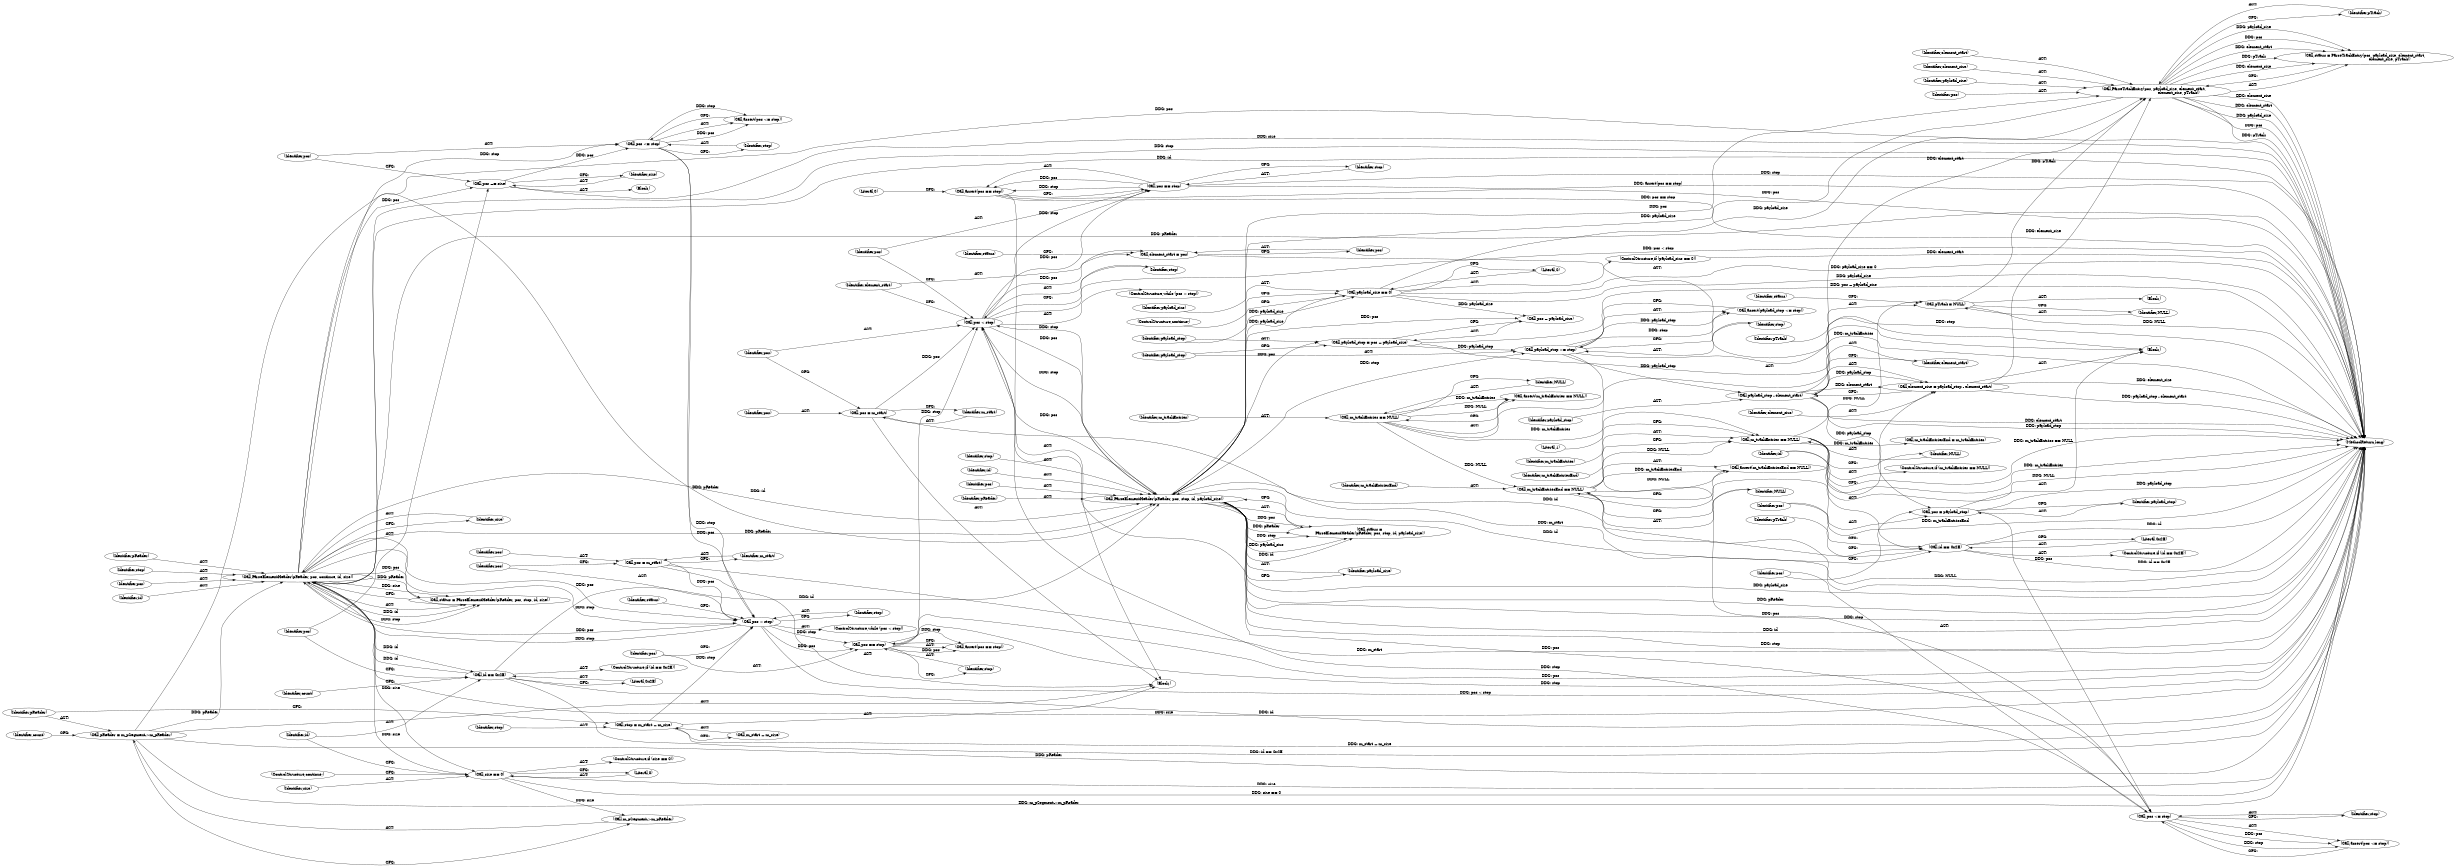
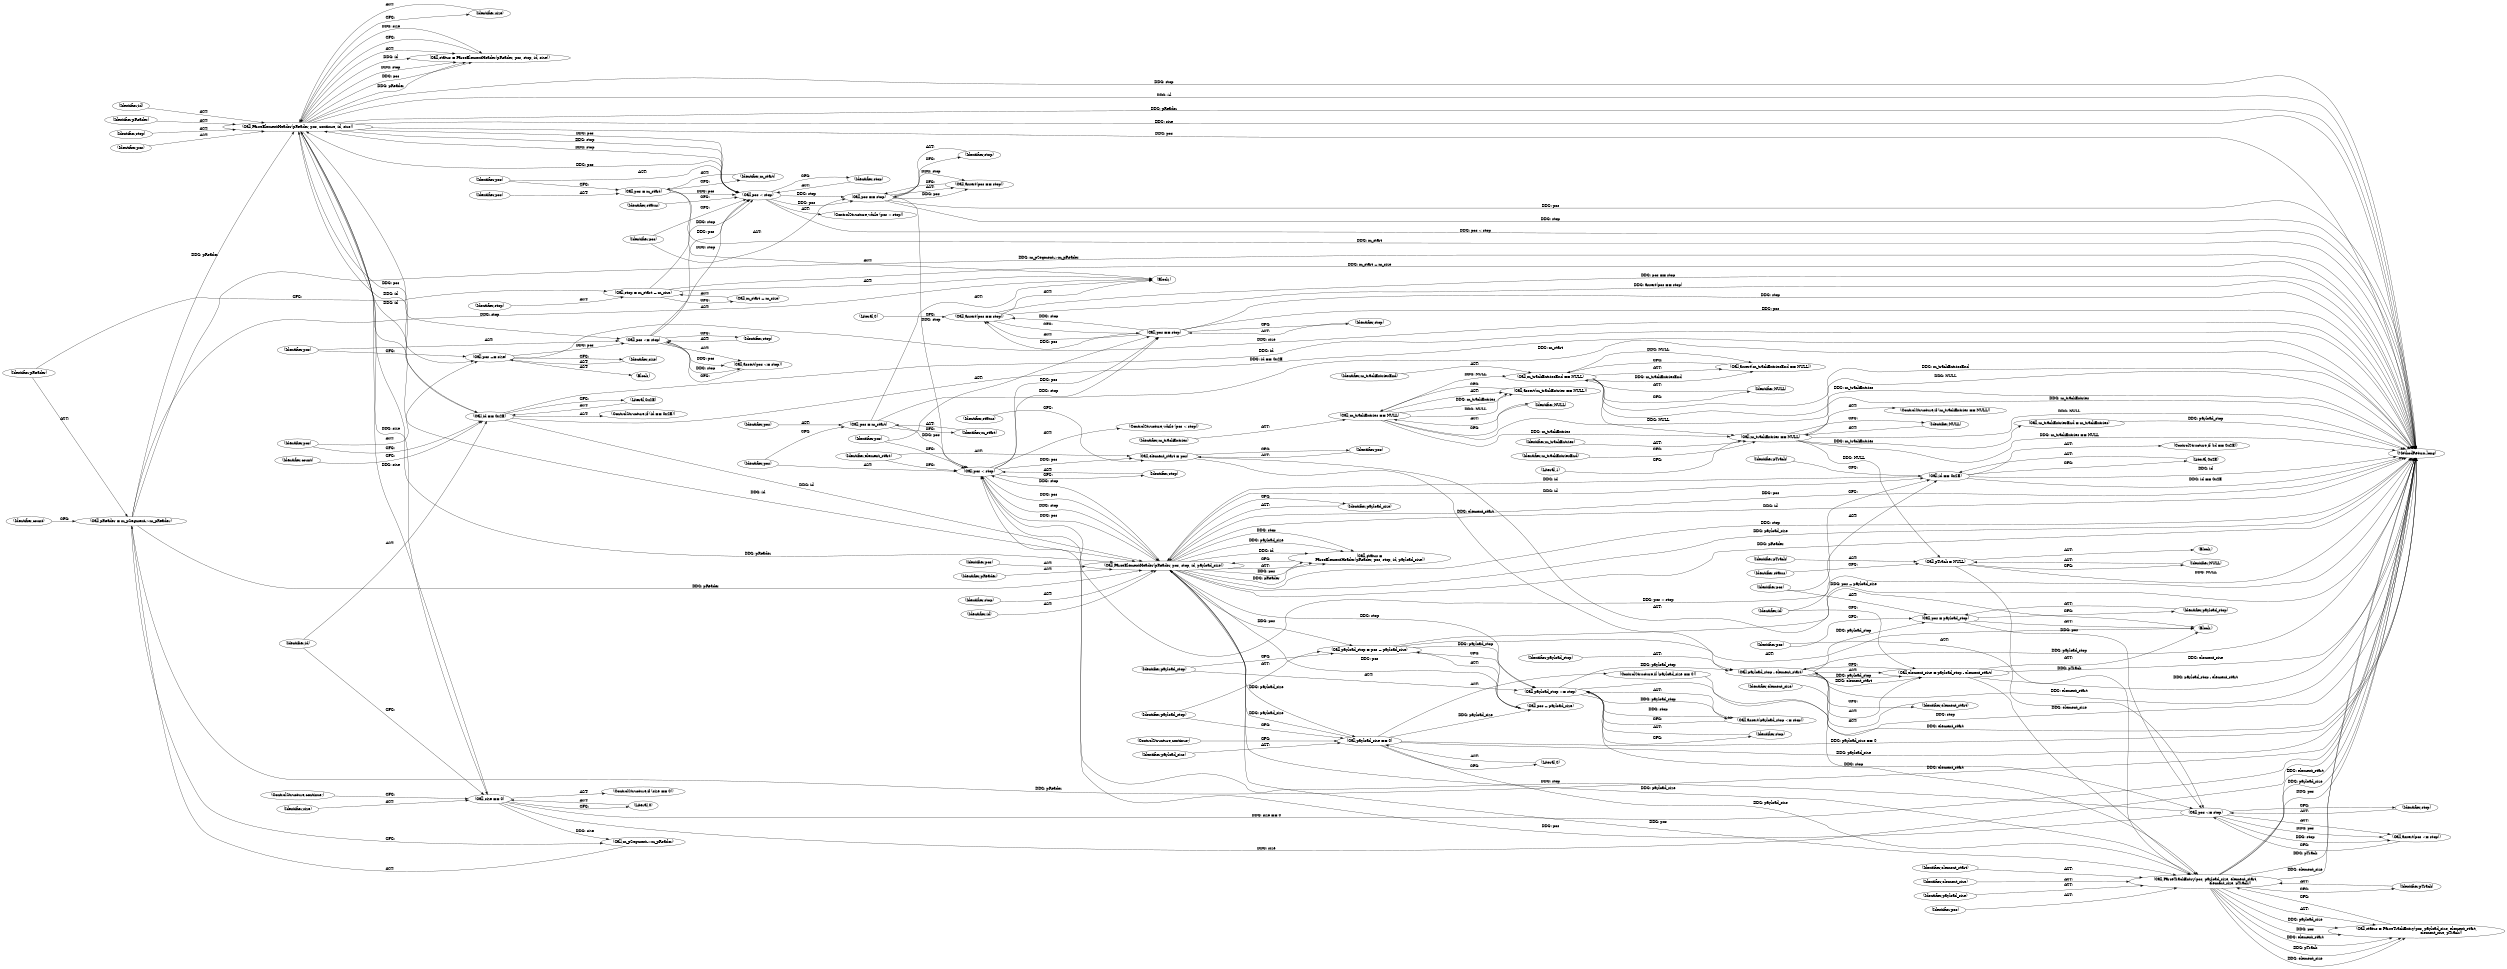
(2167, 488) -> (2262, 424)
none -> (1469, 531)
